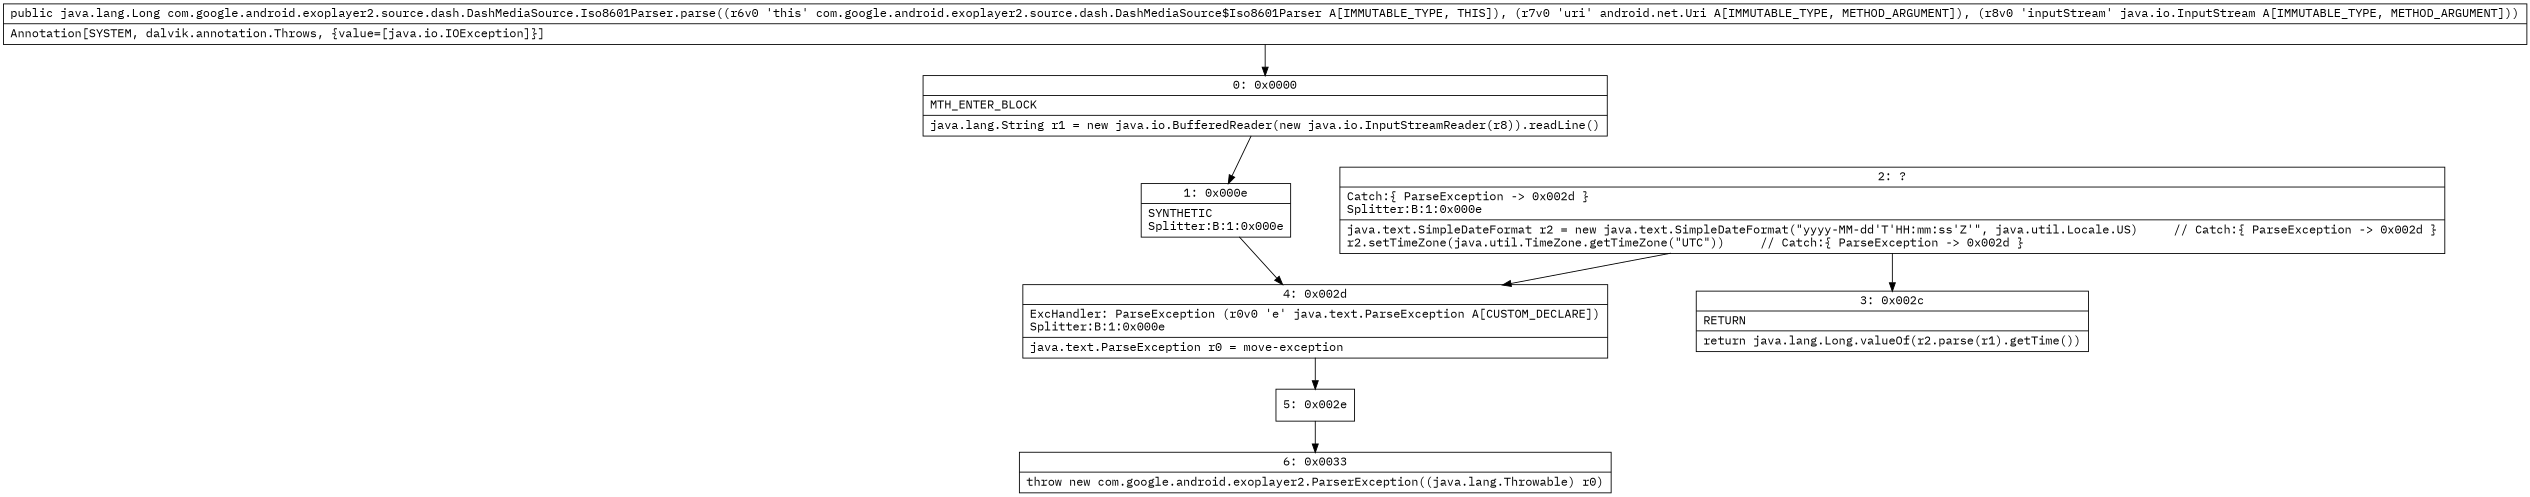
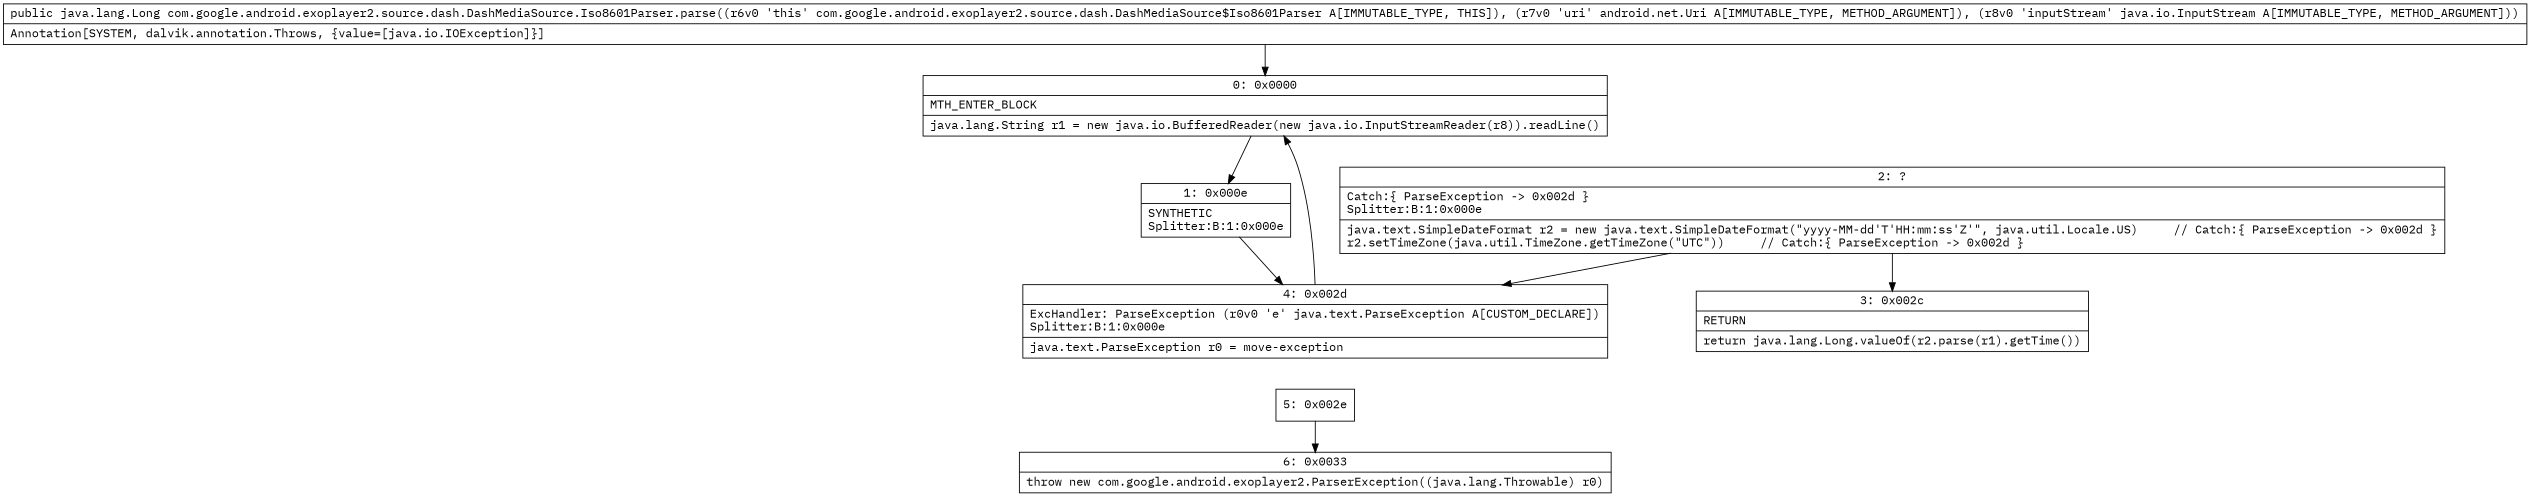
(1315, 369) -> (1308, 213)
